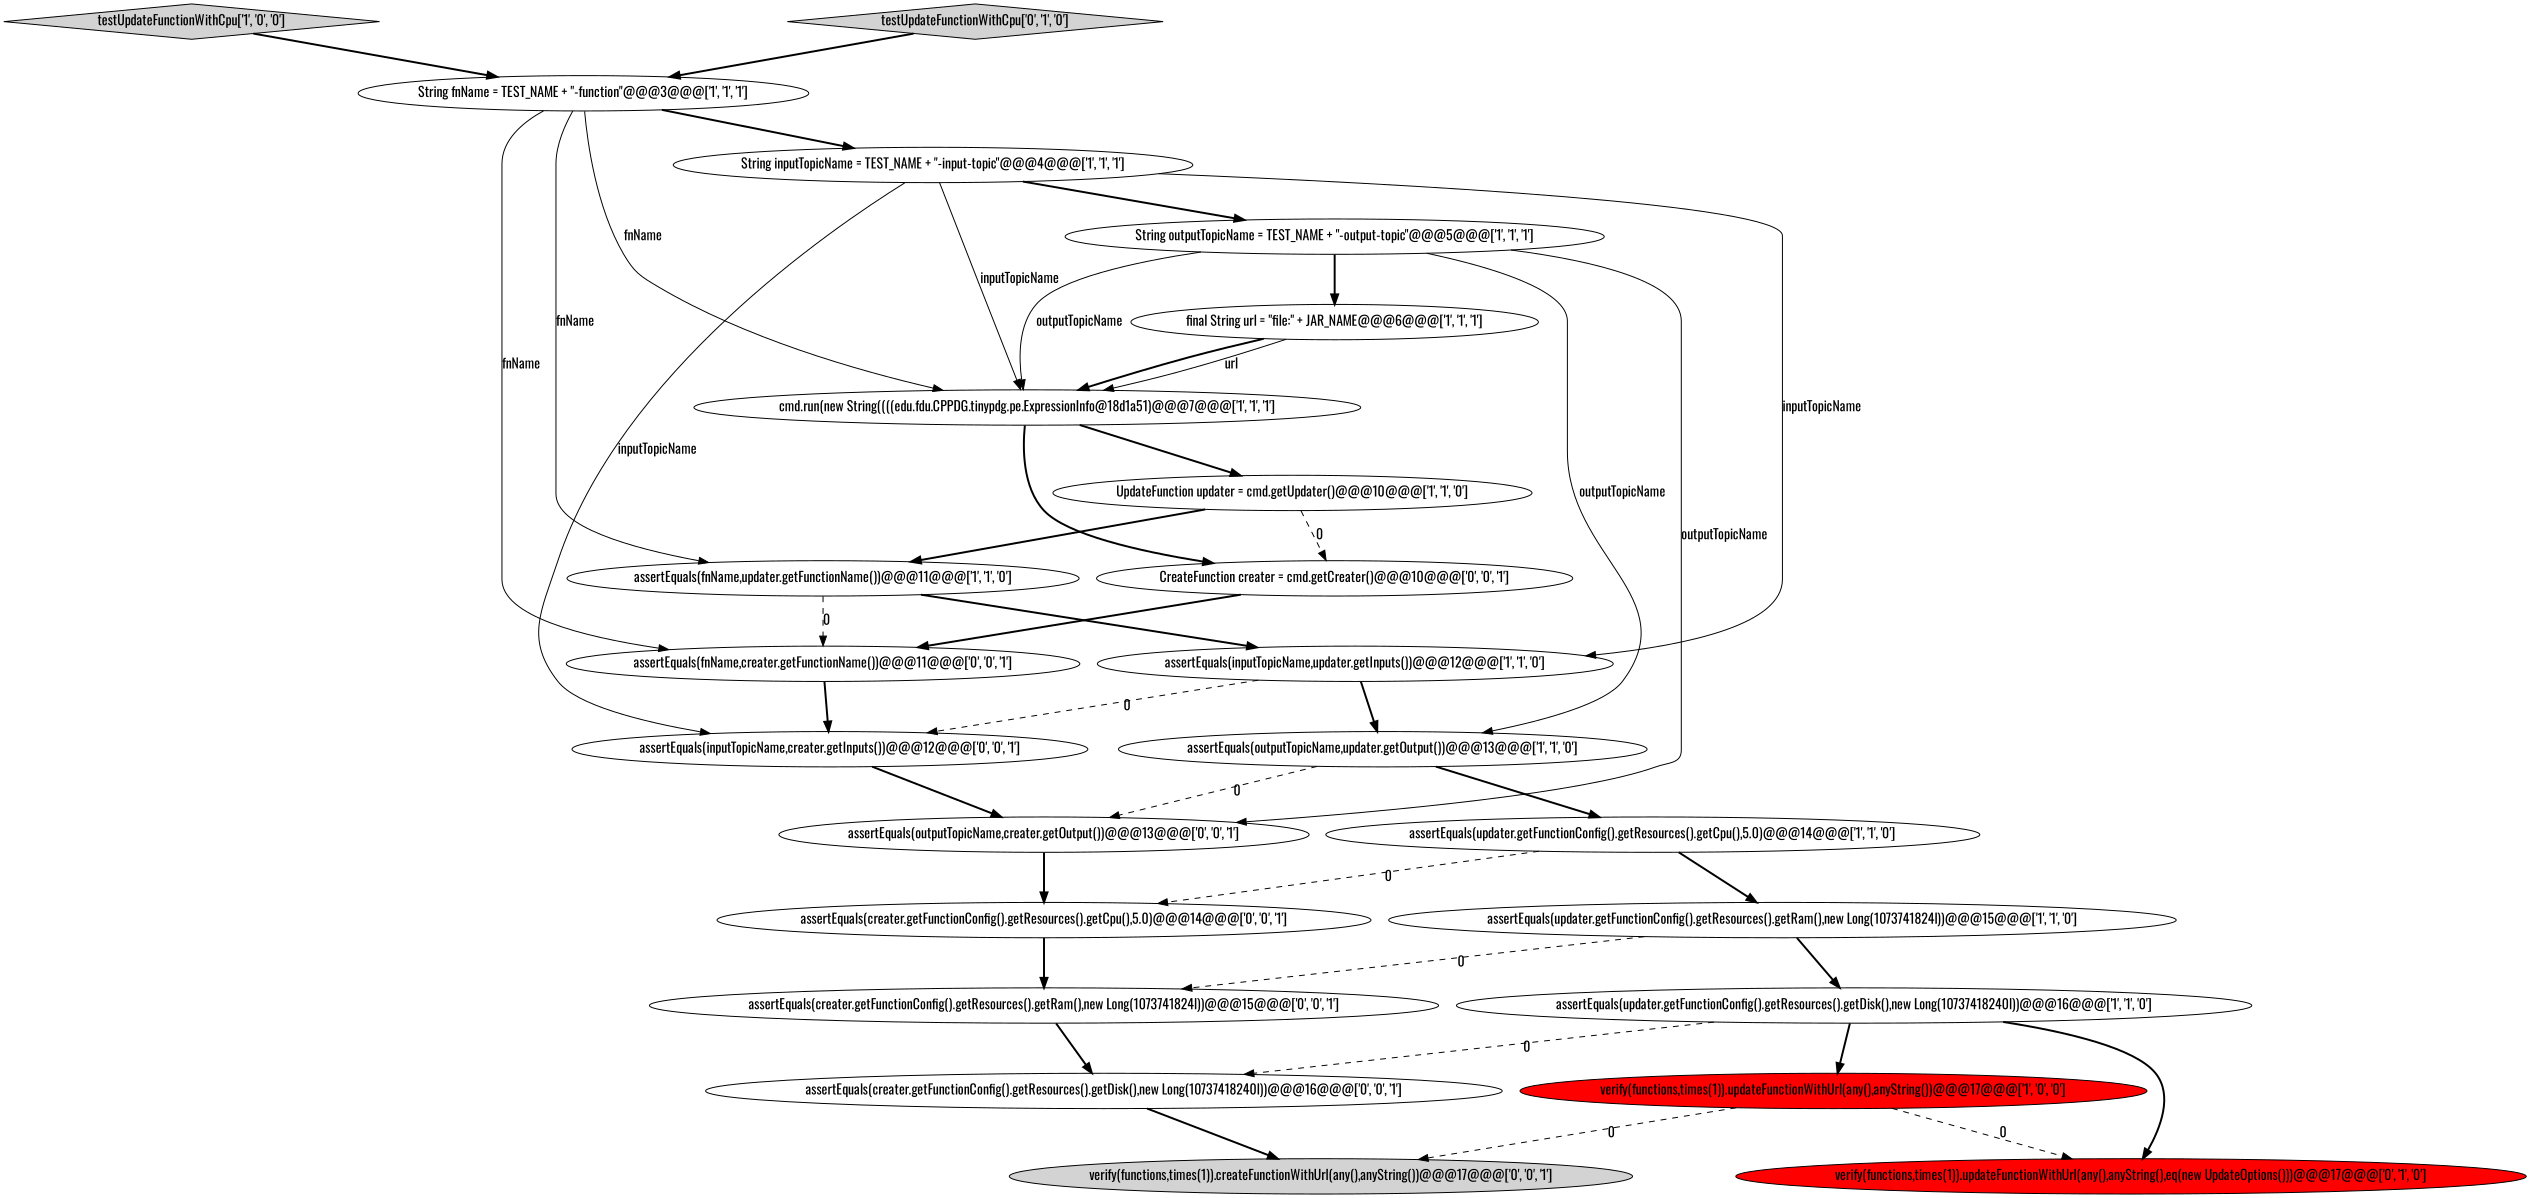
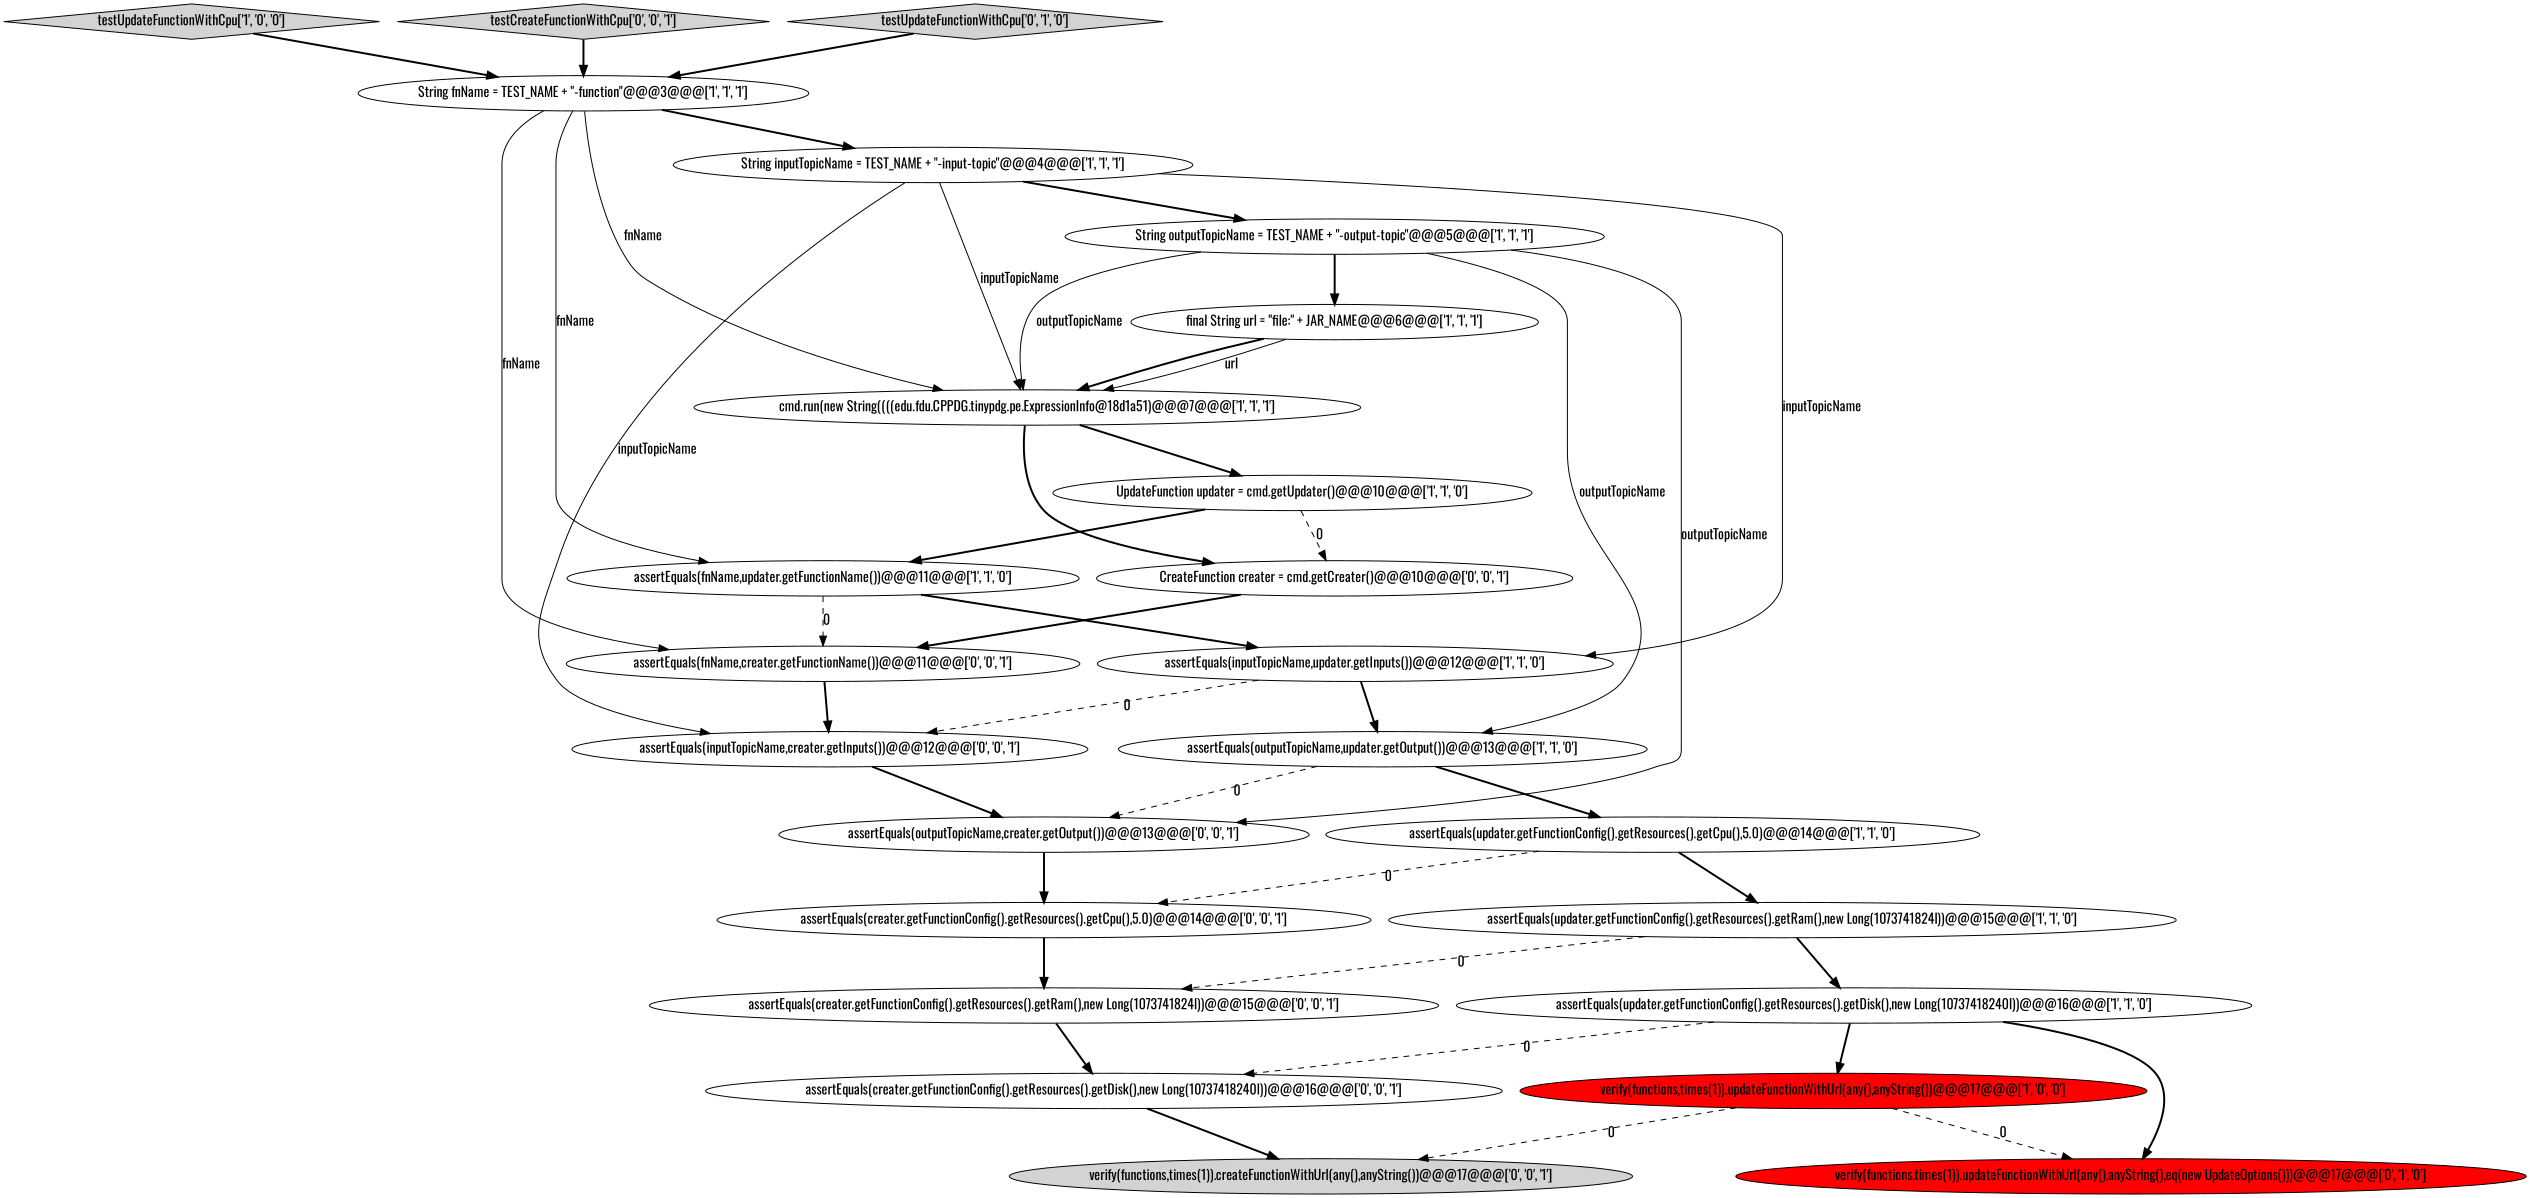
none -> (583, 22)
